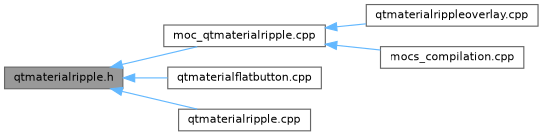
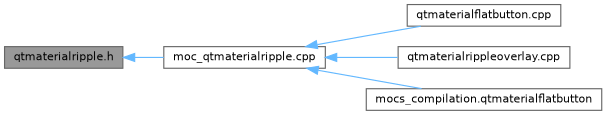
(452, 57) -> (484, 100)
(151, 78) -> (369, 35)
(245, 120) -> none
